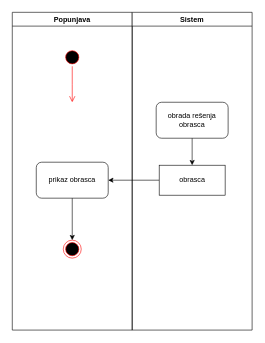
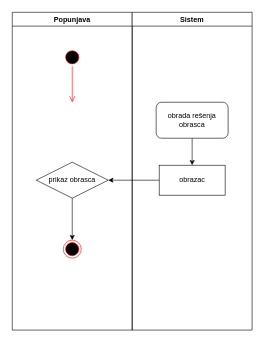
(72, 180) -> (72, 180)
(193, 180) -> (193, 180)
